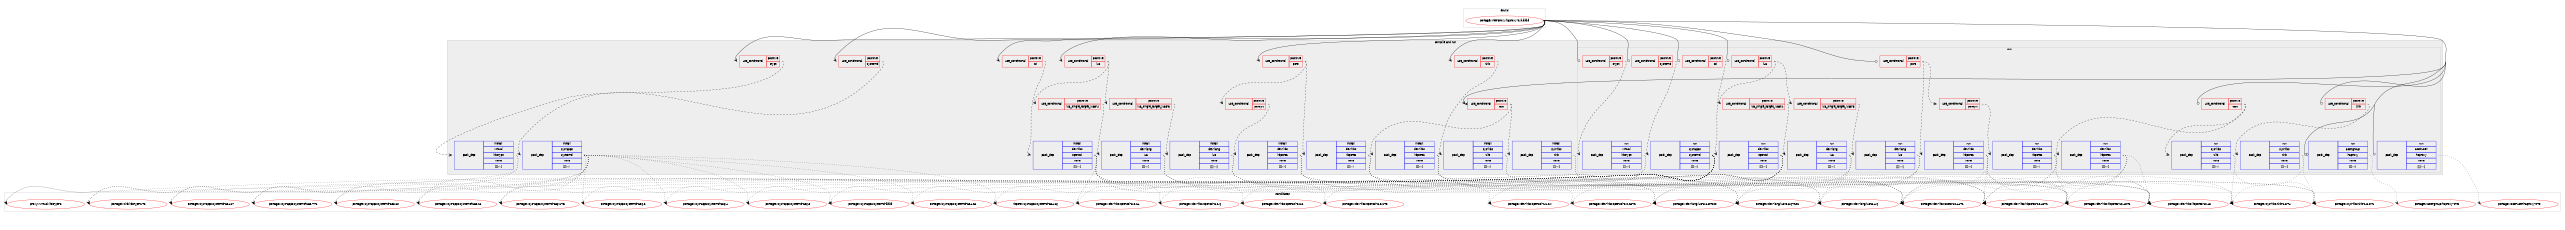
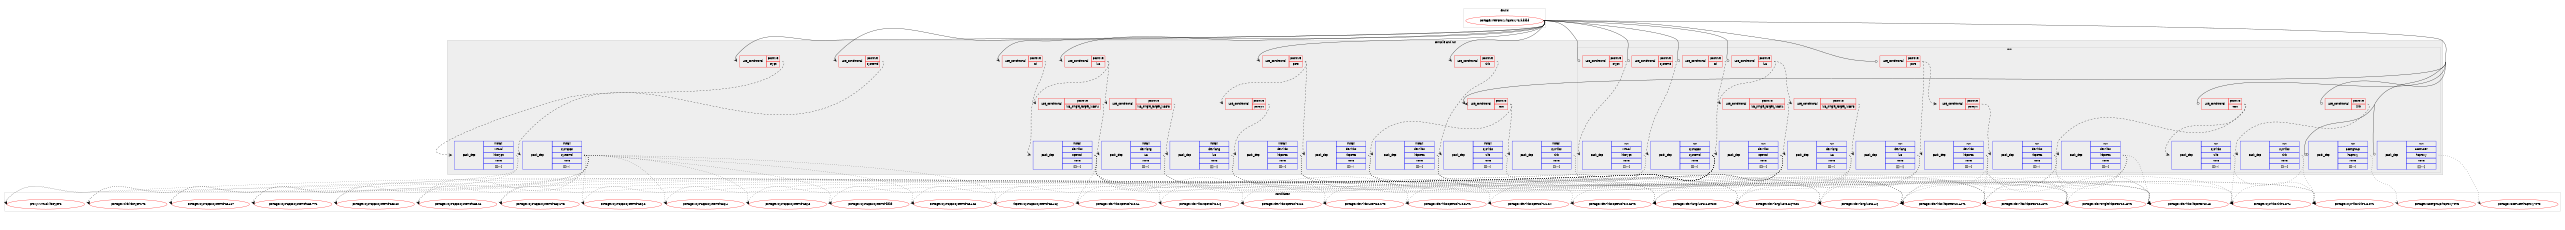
(1365, 204) -> (1365, 204)
none -> (1447, 204)
(1942, 204) -> (1942, 204)
(2107, 204) -> (2107, 204)
